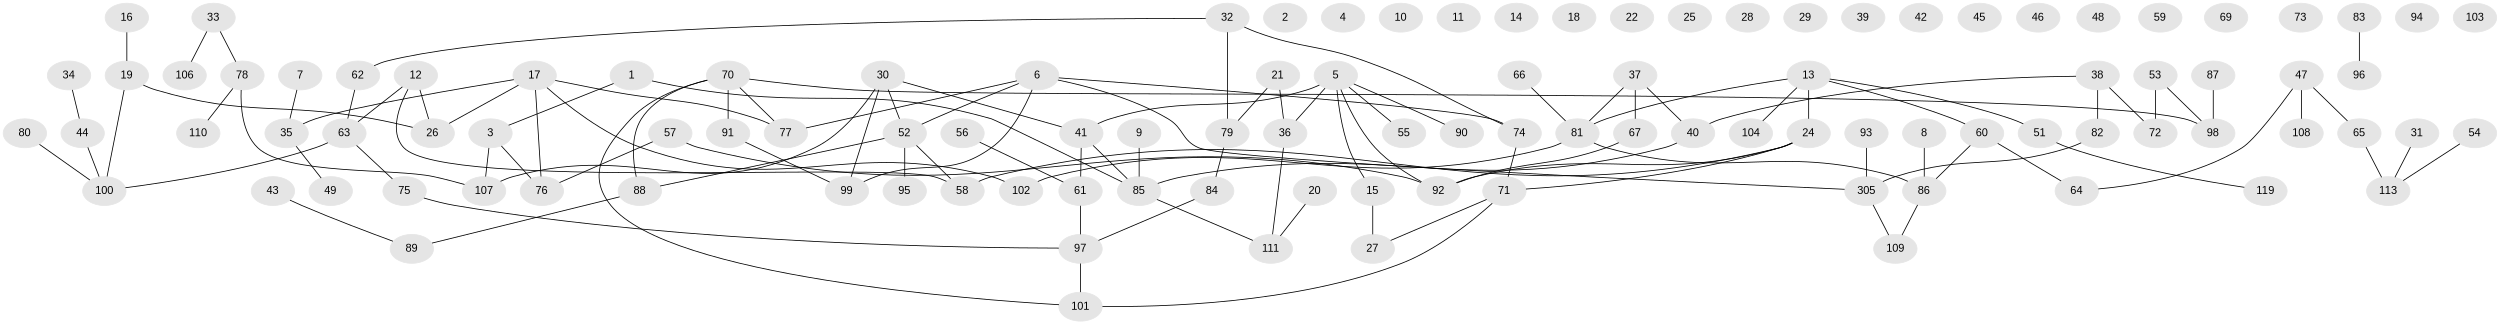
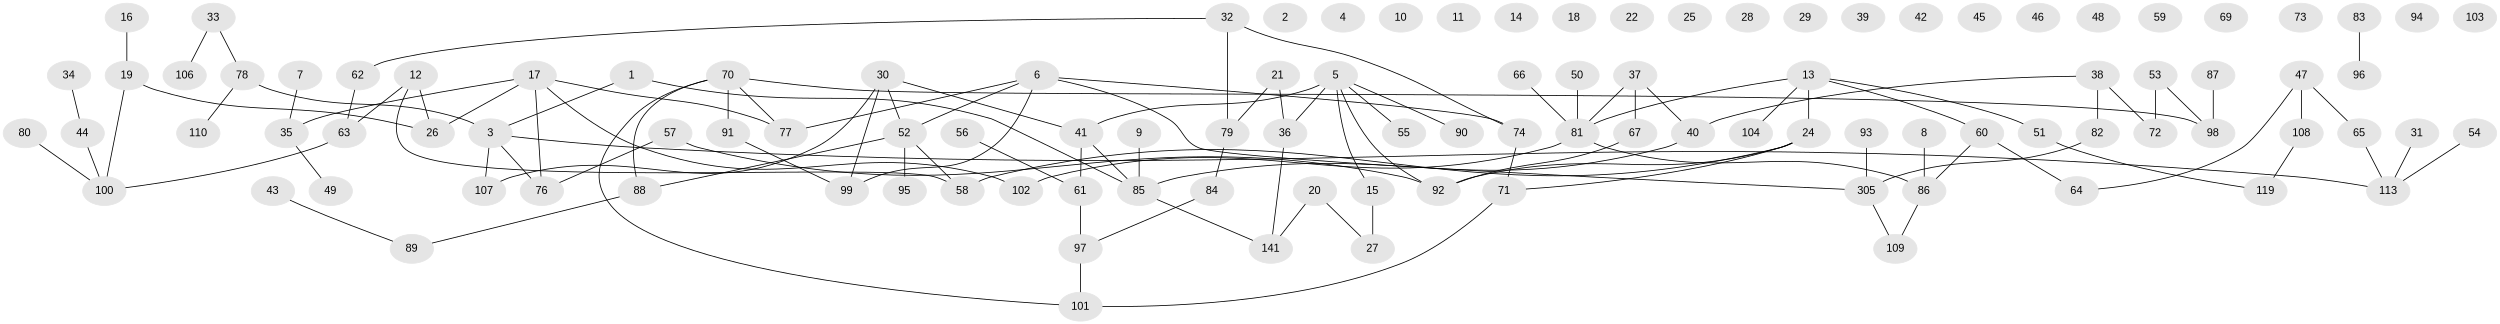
none -> (1577, 75)
none -> (1440, 155)
none -> (2283, 162)
(329, 168) -> (345, 103)
(405, 191) -> none
(1439, 220) -> (1344, 220)
(1271, 249) -> (1271, 249)
